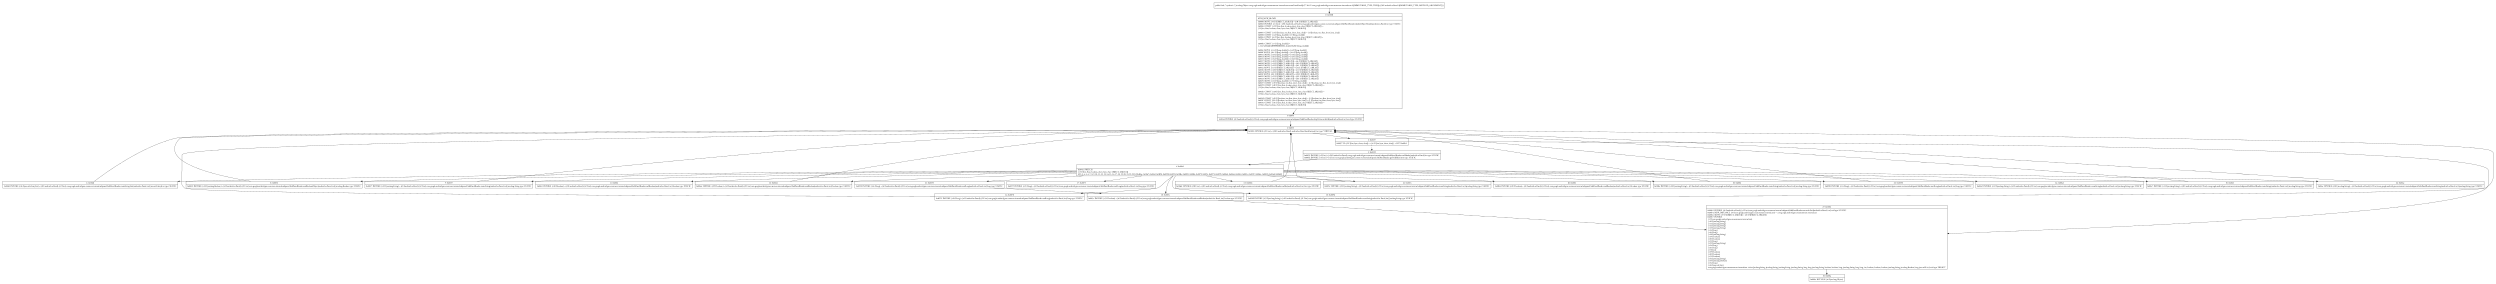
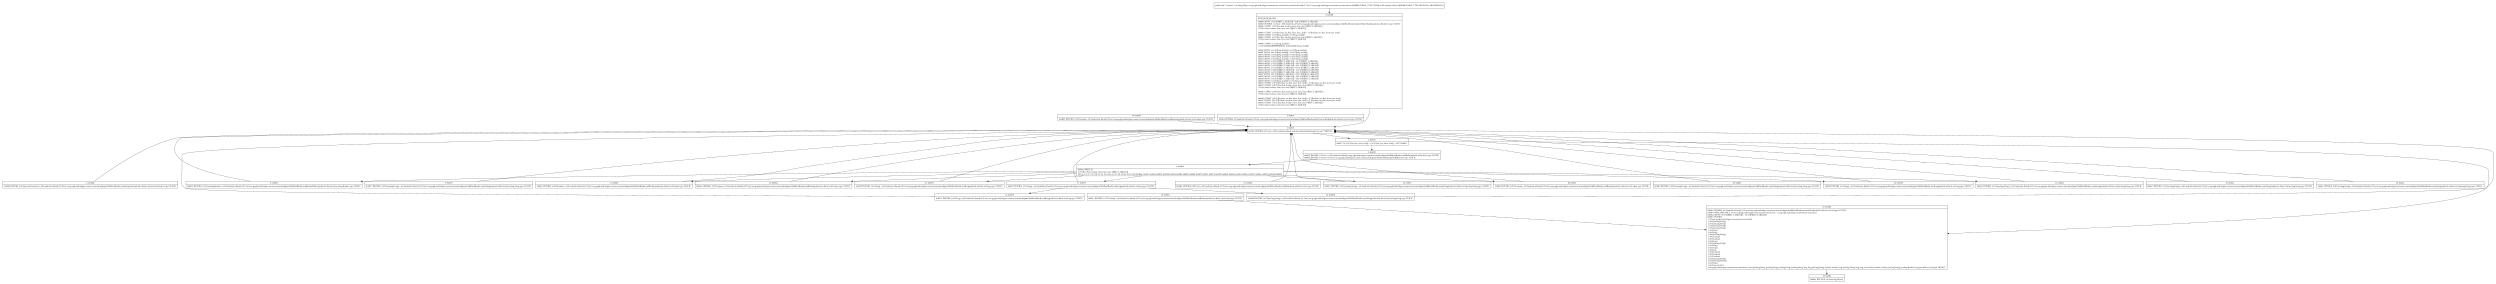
(1295, 111) -> (1357, 124)
none -> (1136, 118)
none -> (1149, 139)
none -> (963, 144)
none -> (1680, 152)
none -> (1386, 171)
(1774, 173) -> none
(628, 174) -> none
(1715, 174) -> none
(805, 175) -> none
(1468, 176) -> none
(1219, 178) -> none
(1168, 183) -> none
(1047, 191) -> (1090, 143)
(1130, 191) -> (1046, 191)
(1205, 191) -> (1205, 191)
